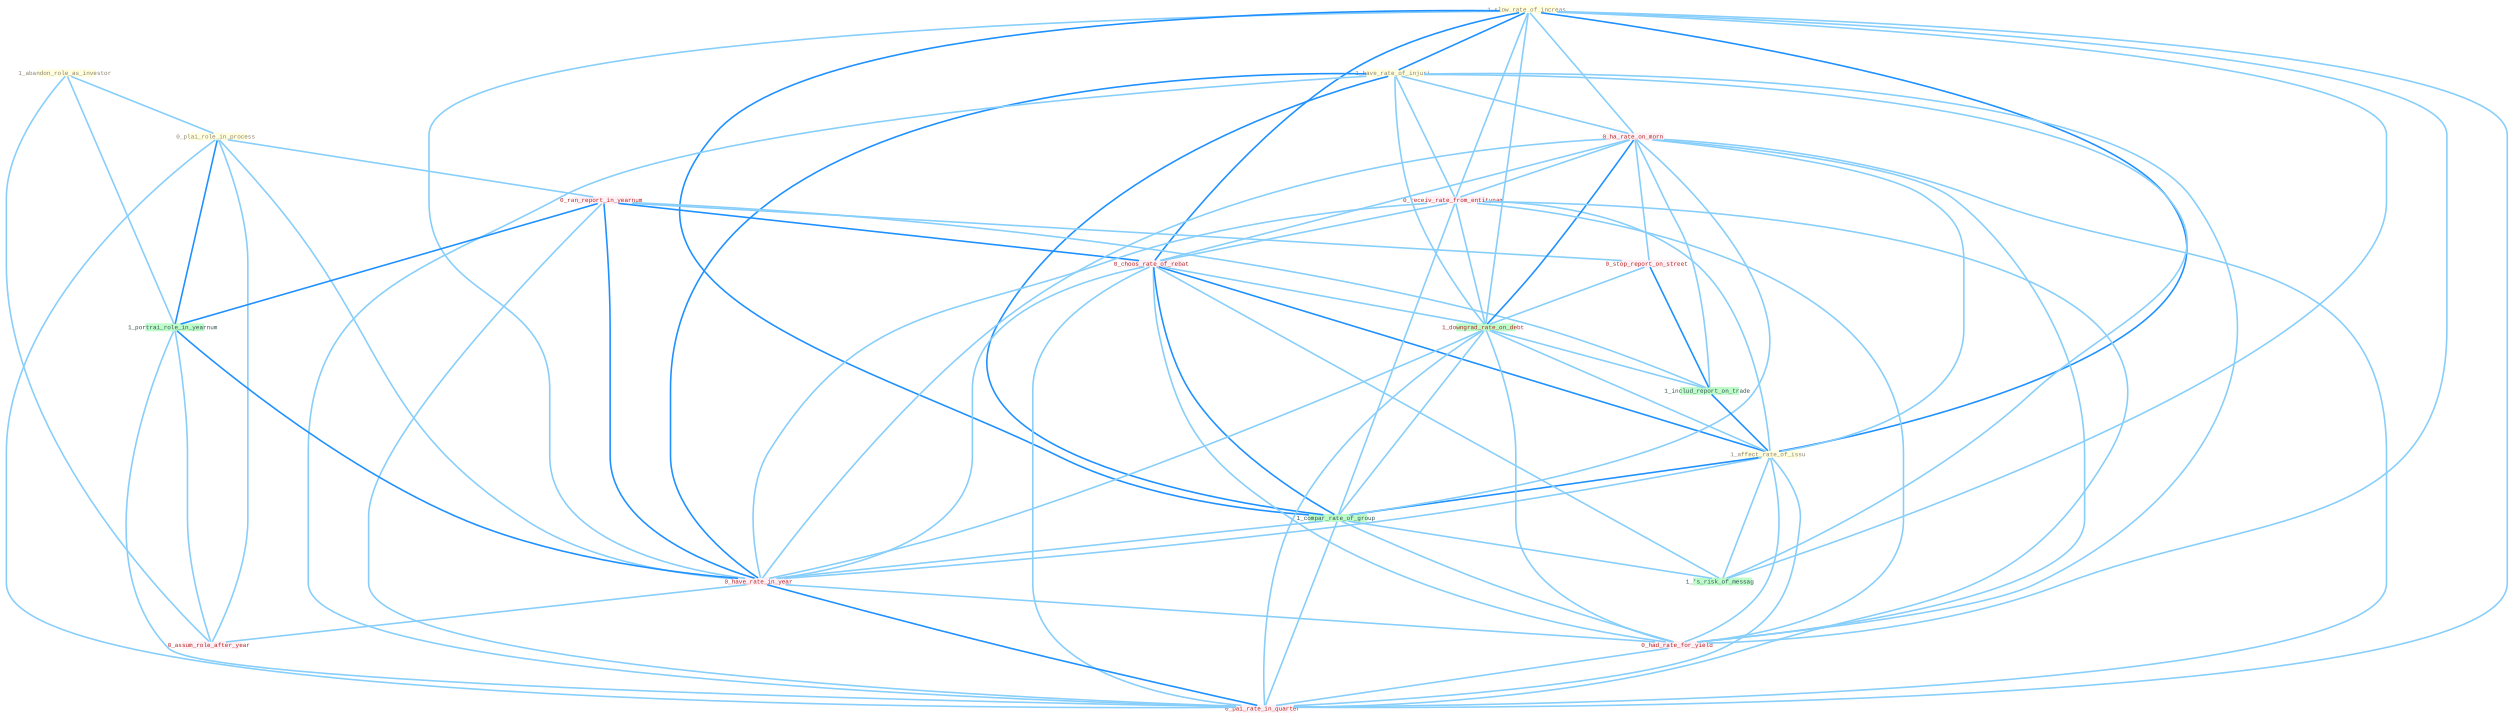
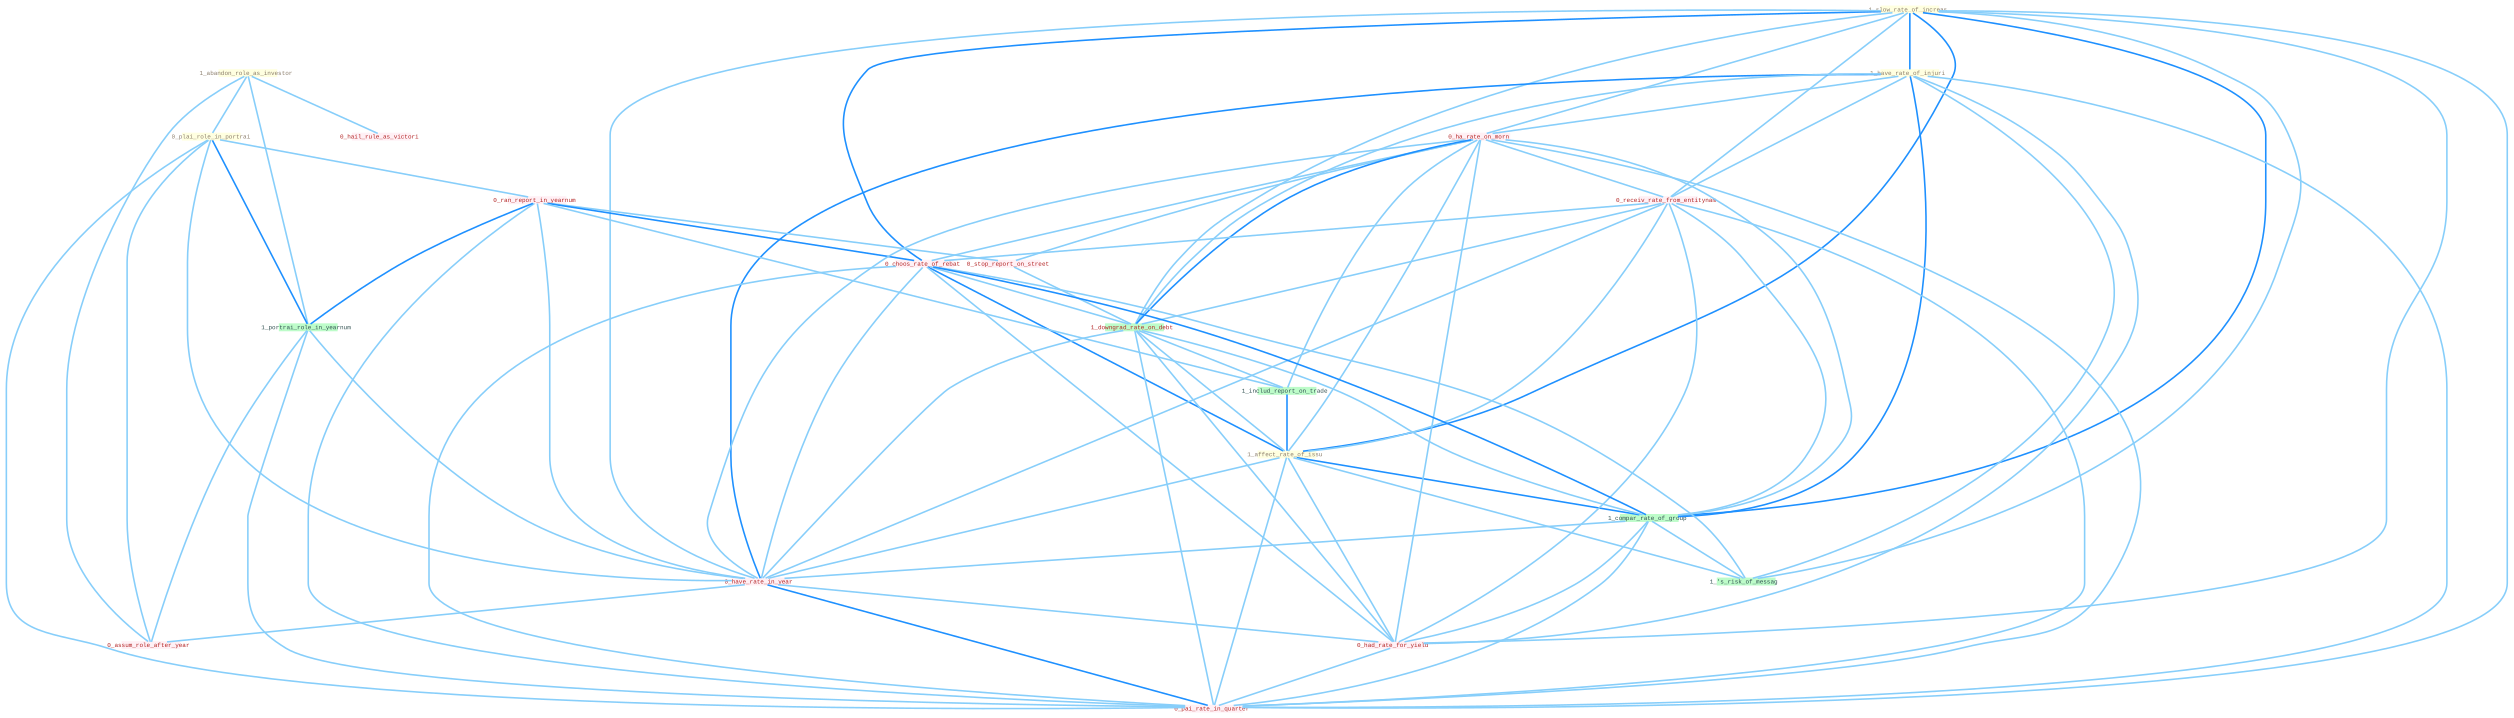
(218, 137) -> (211, 137)
none -> (381, 137)
(1679, 327) -> none
(610, 430) -> (550, 454)
(435, 506) -> (499, 504)
